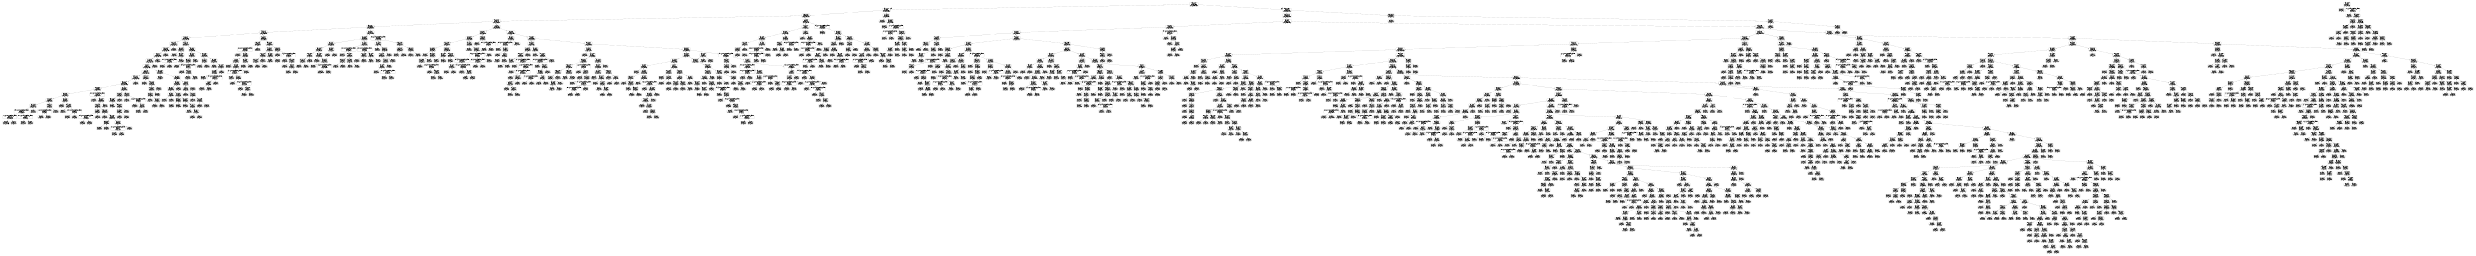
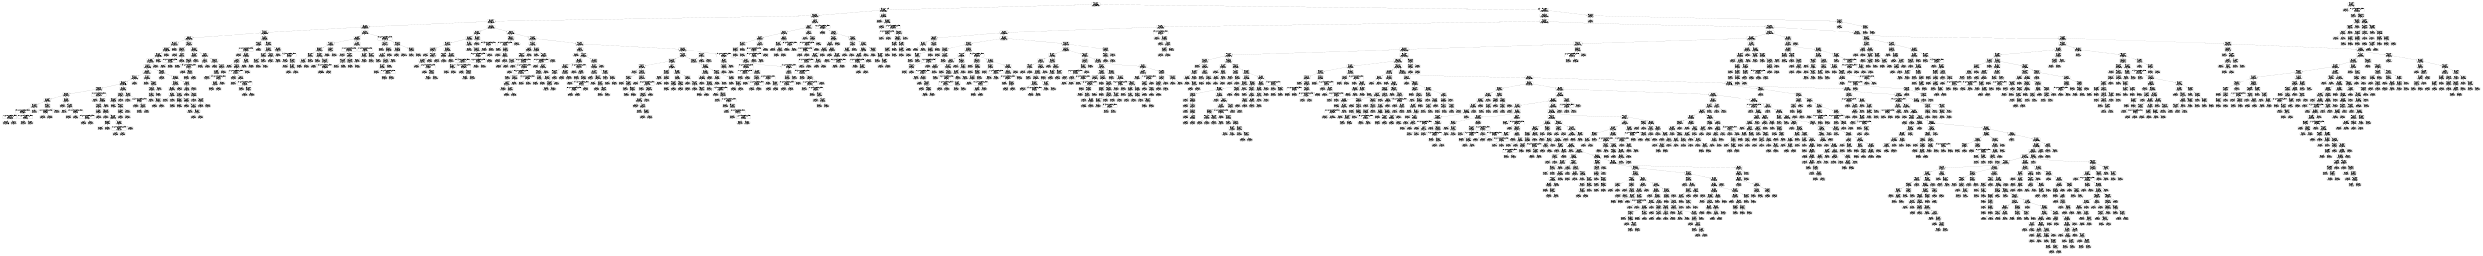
(1733, 213) -> none
